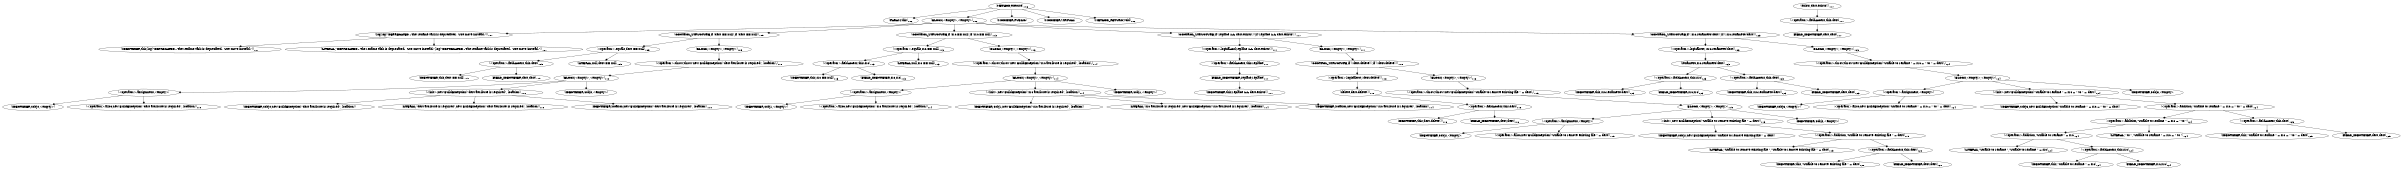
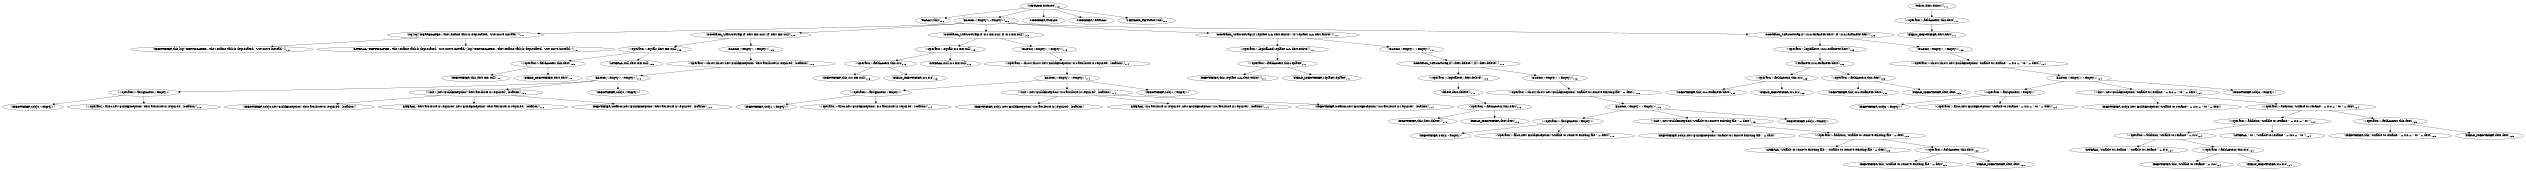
(1240, 84) -> (1256, 71)
